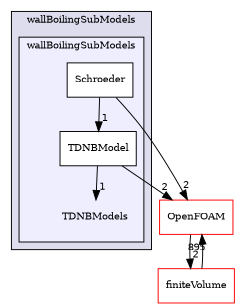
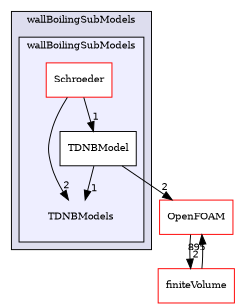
(100, 80) -> (79, 80)
(157, 149) -> (49, 144)
